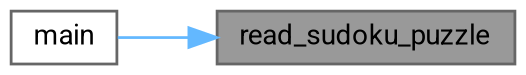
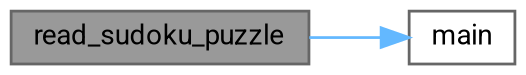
(153, 38) -> (345, 38)
